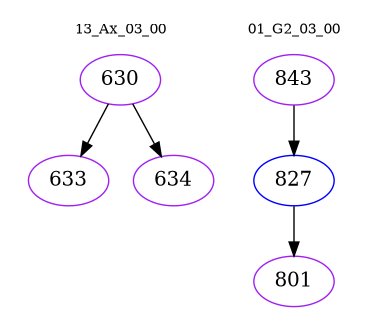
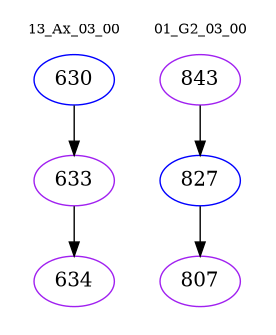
(120, 80) -> (74, 80)
(144, 124) -> (74, 224)
(294, 281) -> (200, 281)
